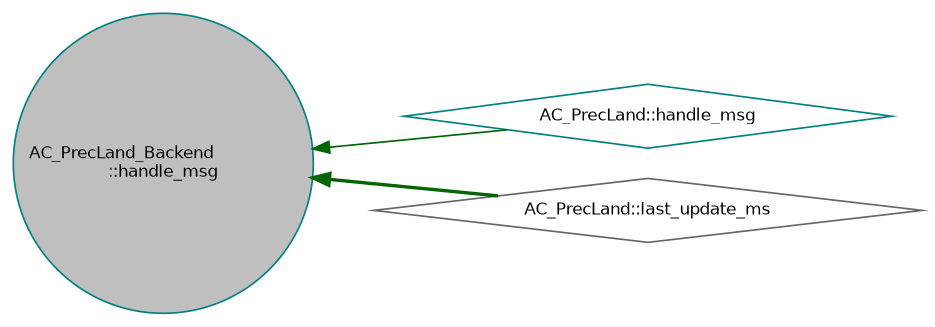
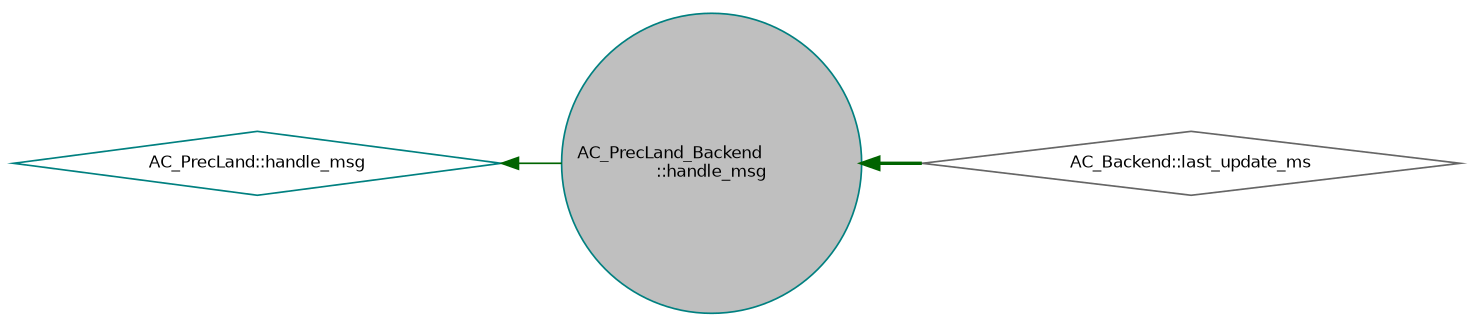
(418, 139) -> (540, 163)
(648, 210) -> (1191, 163)
